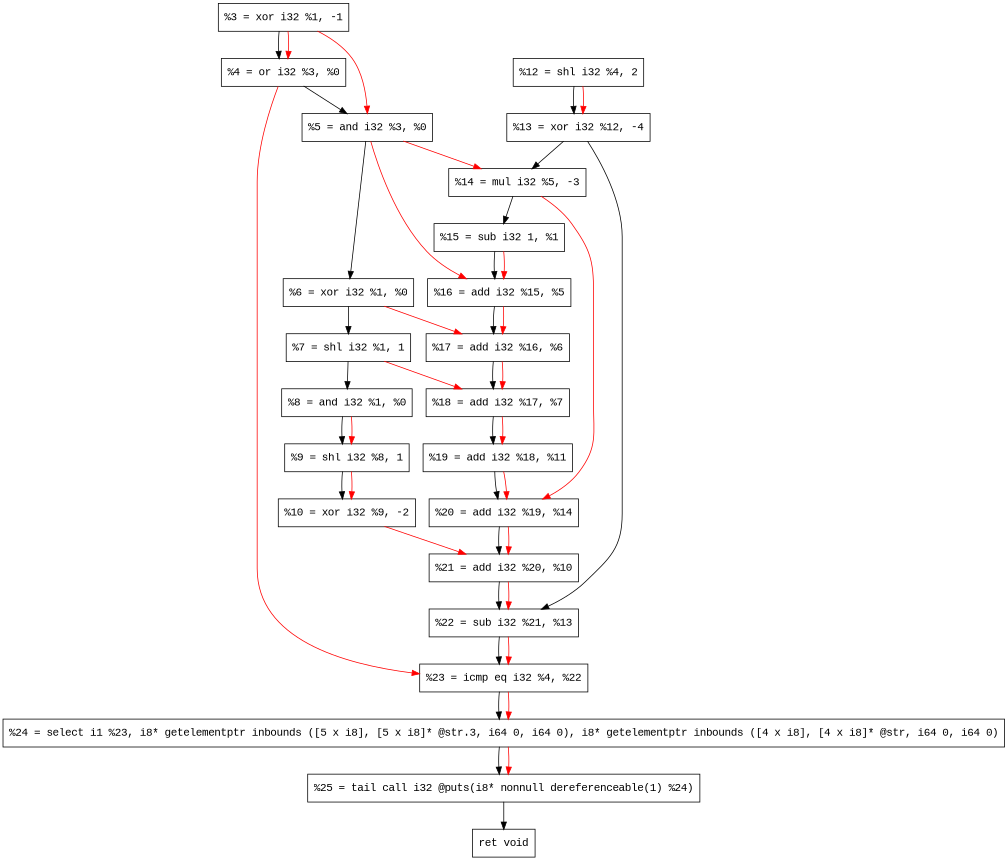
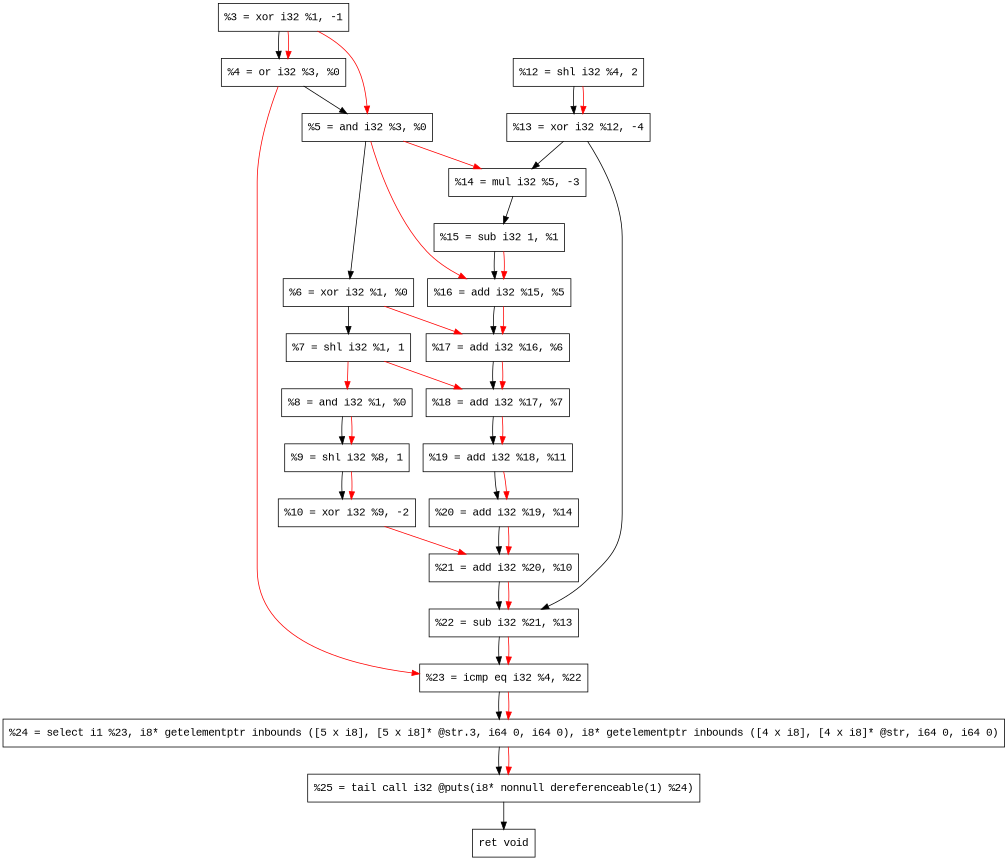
(594, 345) -> none
(348, 371) -> (348, 371)
